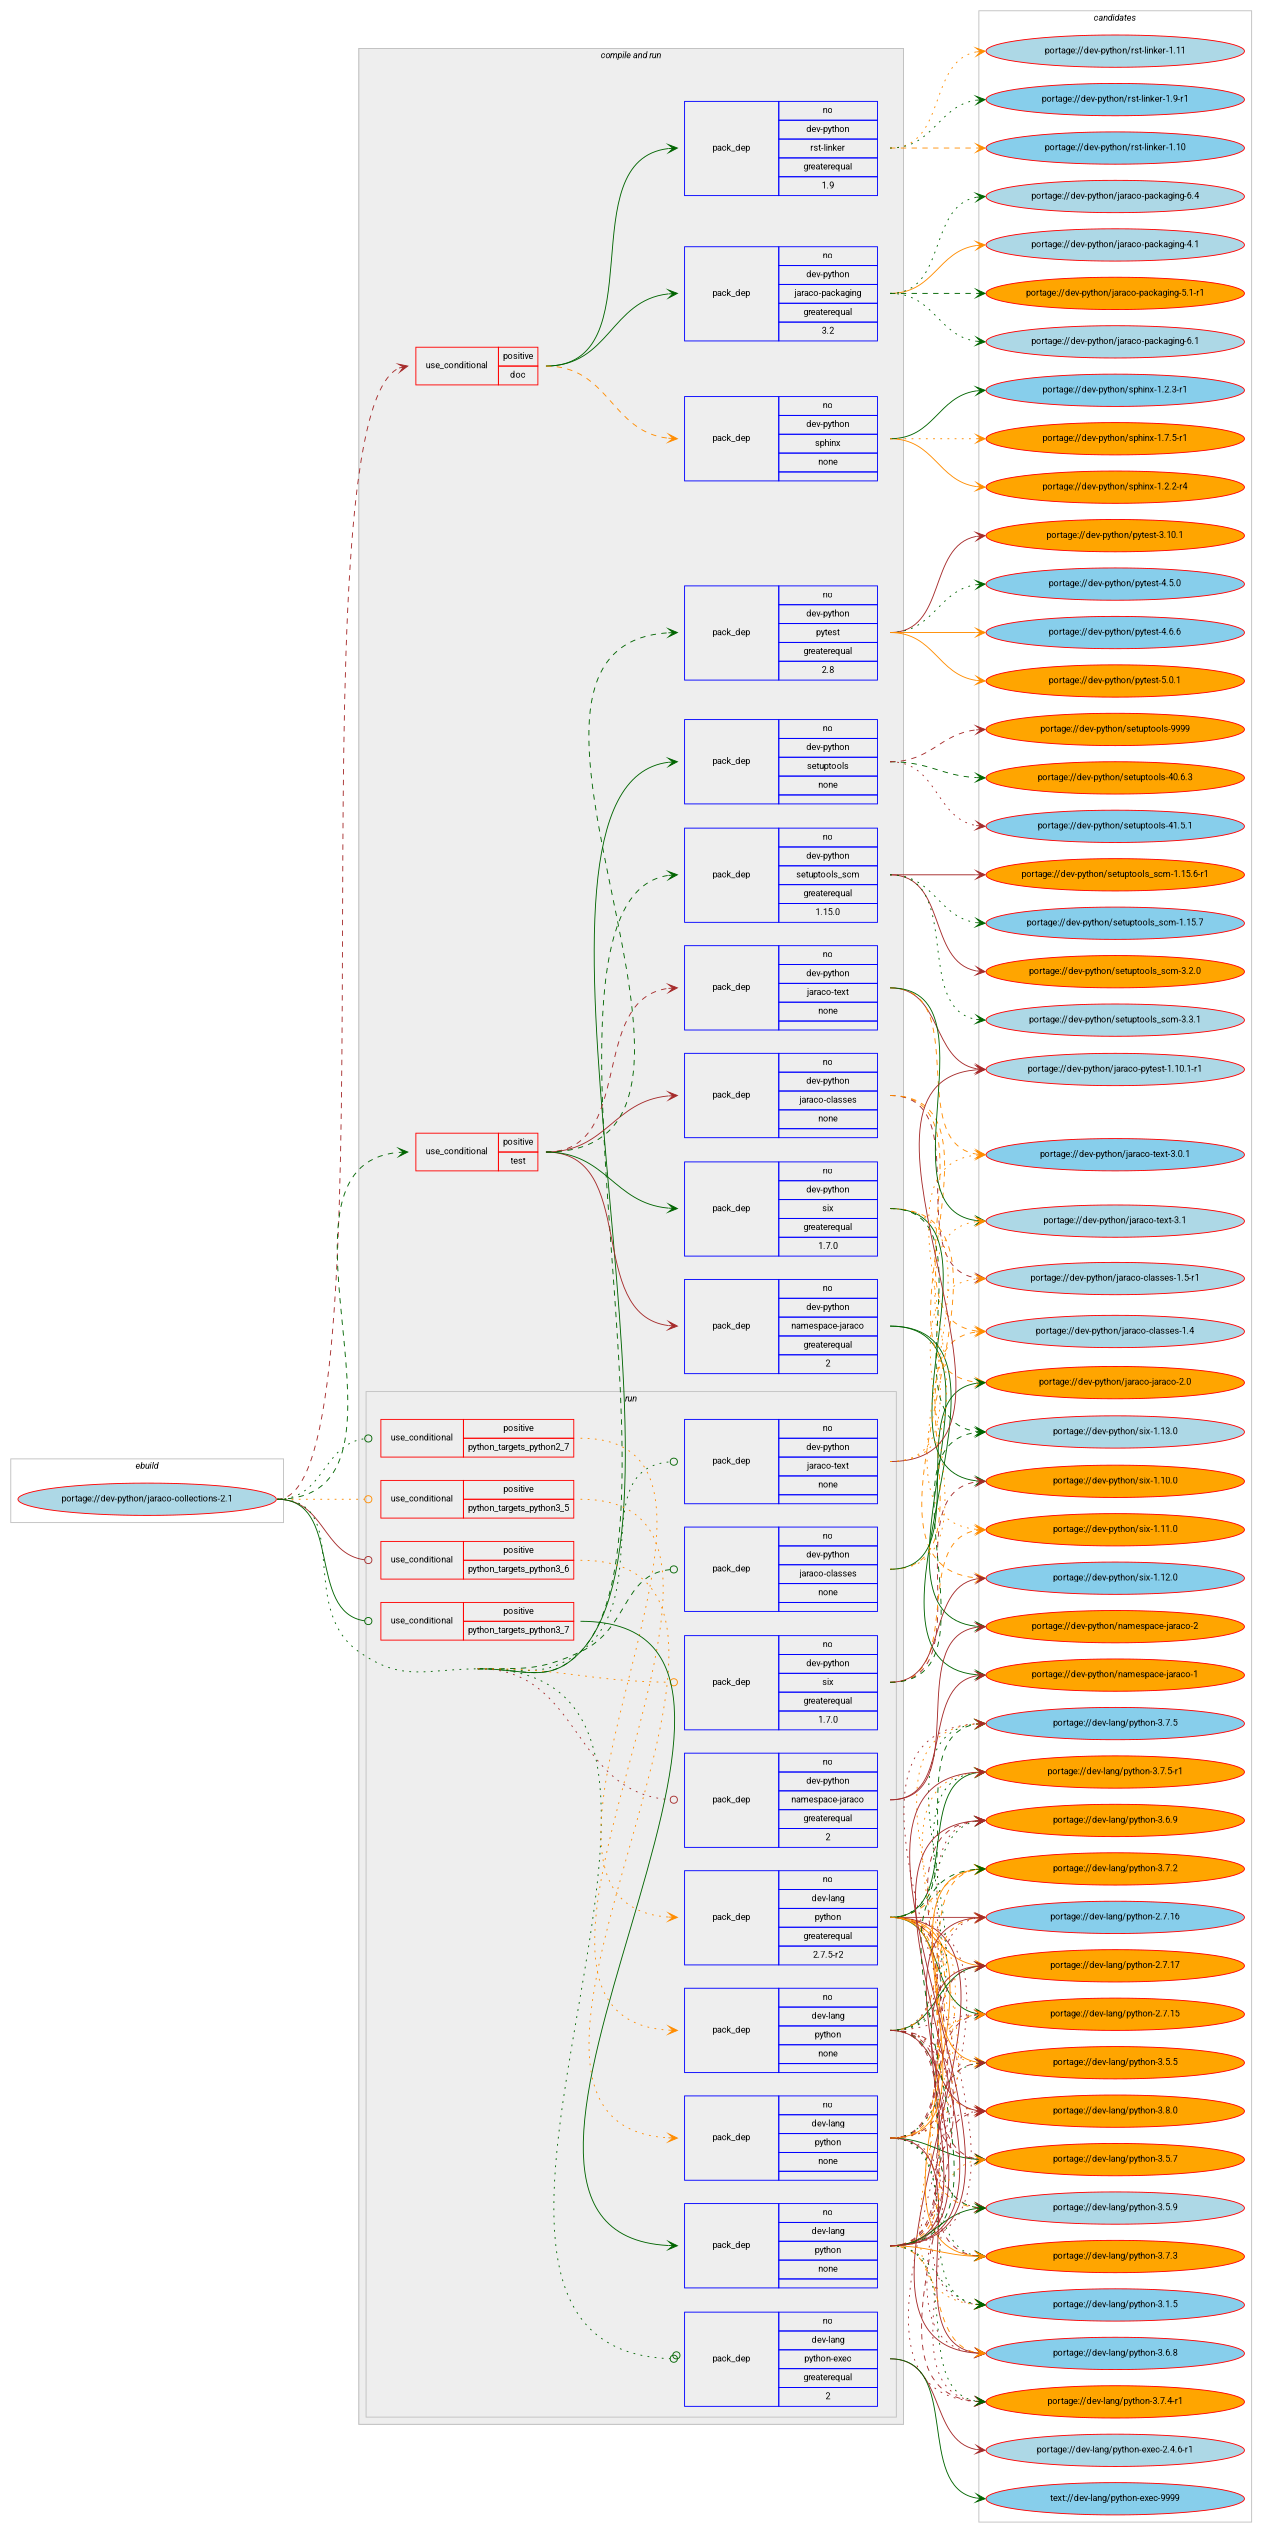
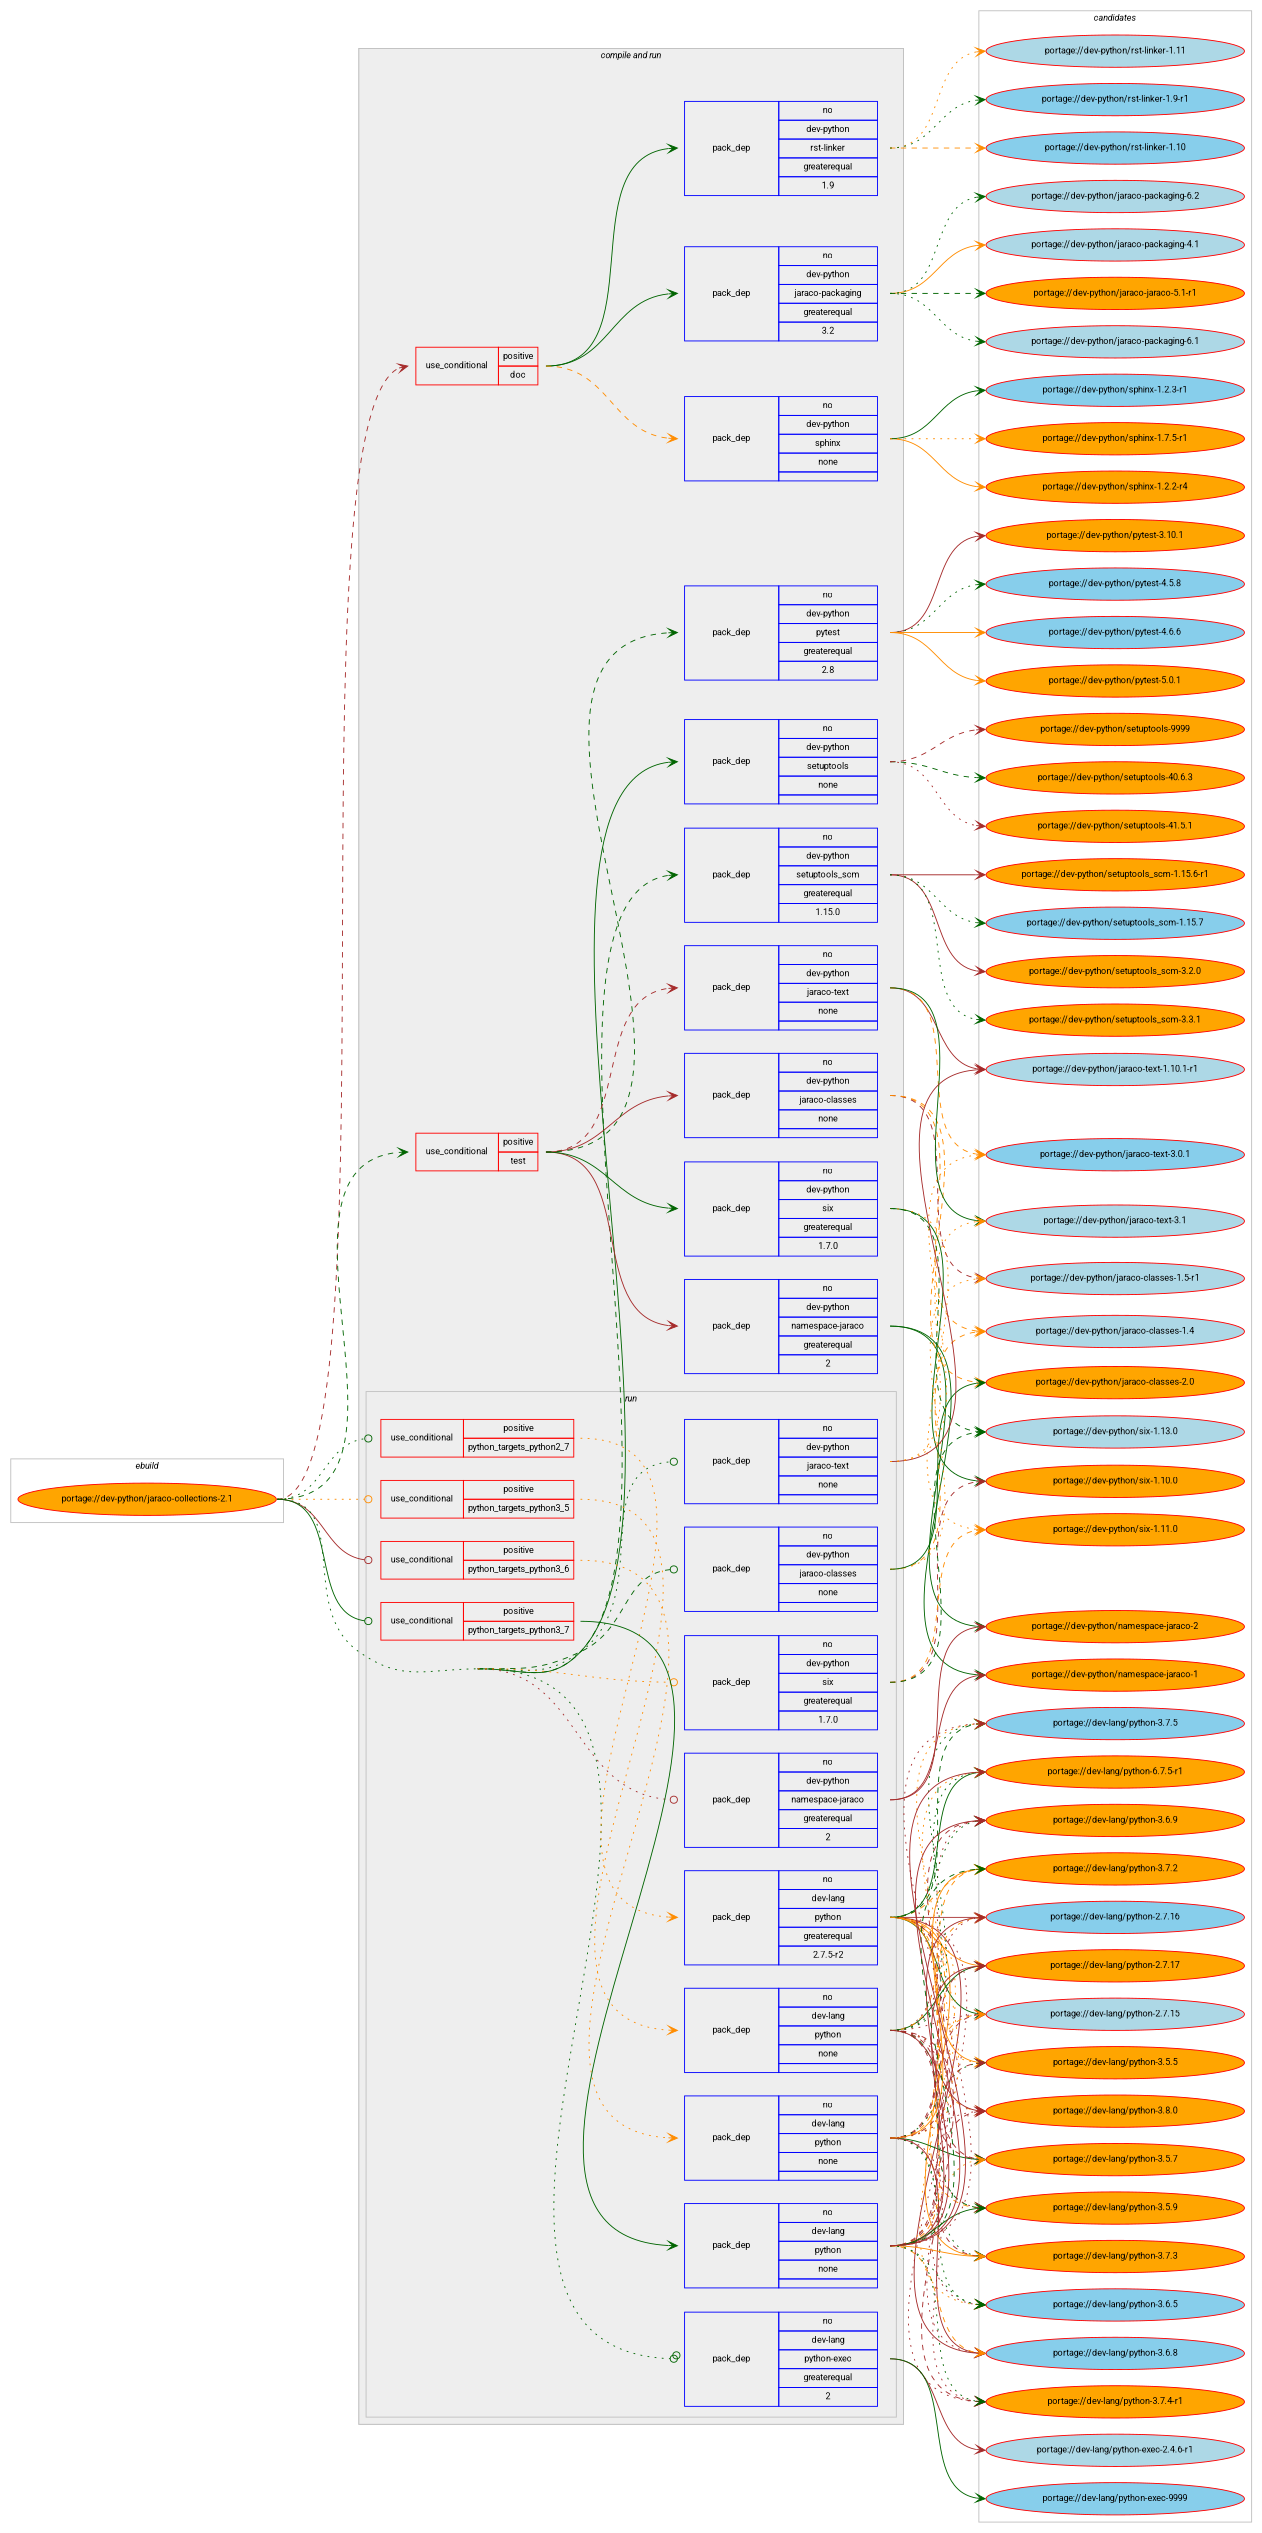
(1115, 196) -> (1115, 196)
(1115, 293) -> (1115, 293)
(1115, 584) -> (1115, 584)
(1115, 826) -> (1115, 826)
(1115, 1020) -> (1115, 1020)
(1115, 1069) -> (1115, 1069)
(1115, 1383) -> (1115, 1383)
(147, 1499) -> (147, 1499)
(1115, 1578) -> none
(1115, 1772) -> (1115, 1772)
(1115, 2014) -> (1115, 2014)
(1115, 2208) -> (1115, 2208)
(1115, 2305) -> (1115, 2305)
(1115, 2499) -> (1115, 2499)
